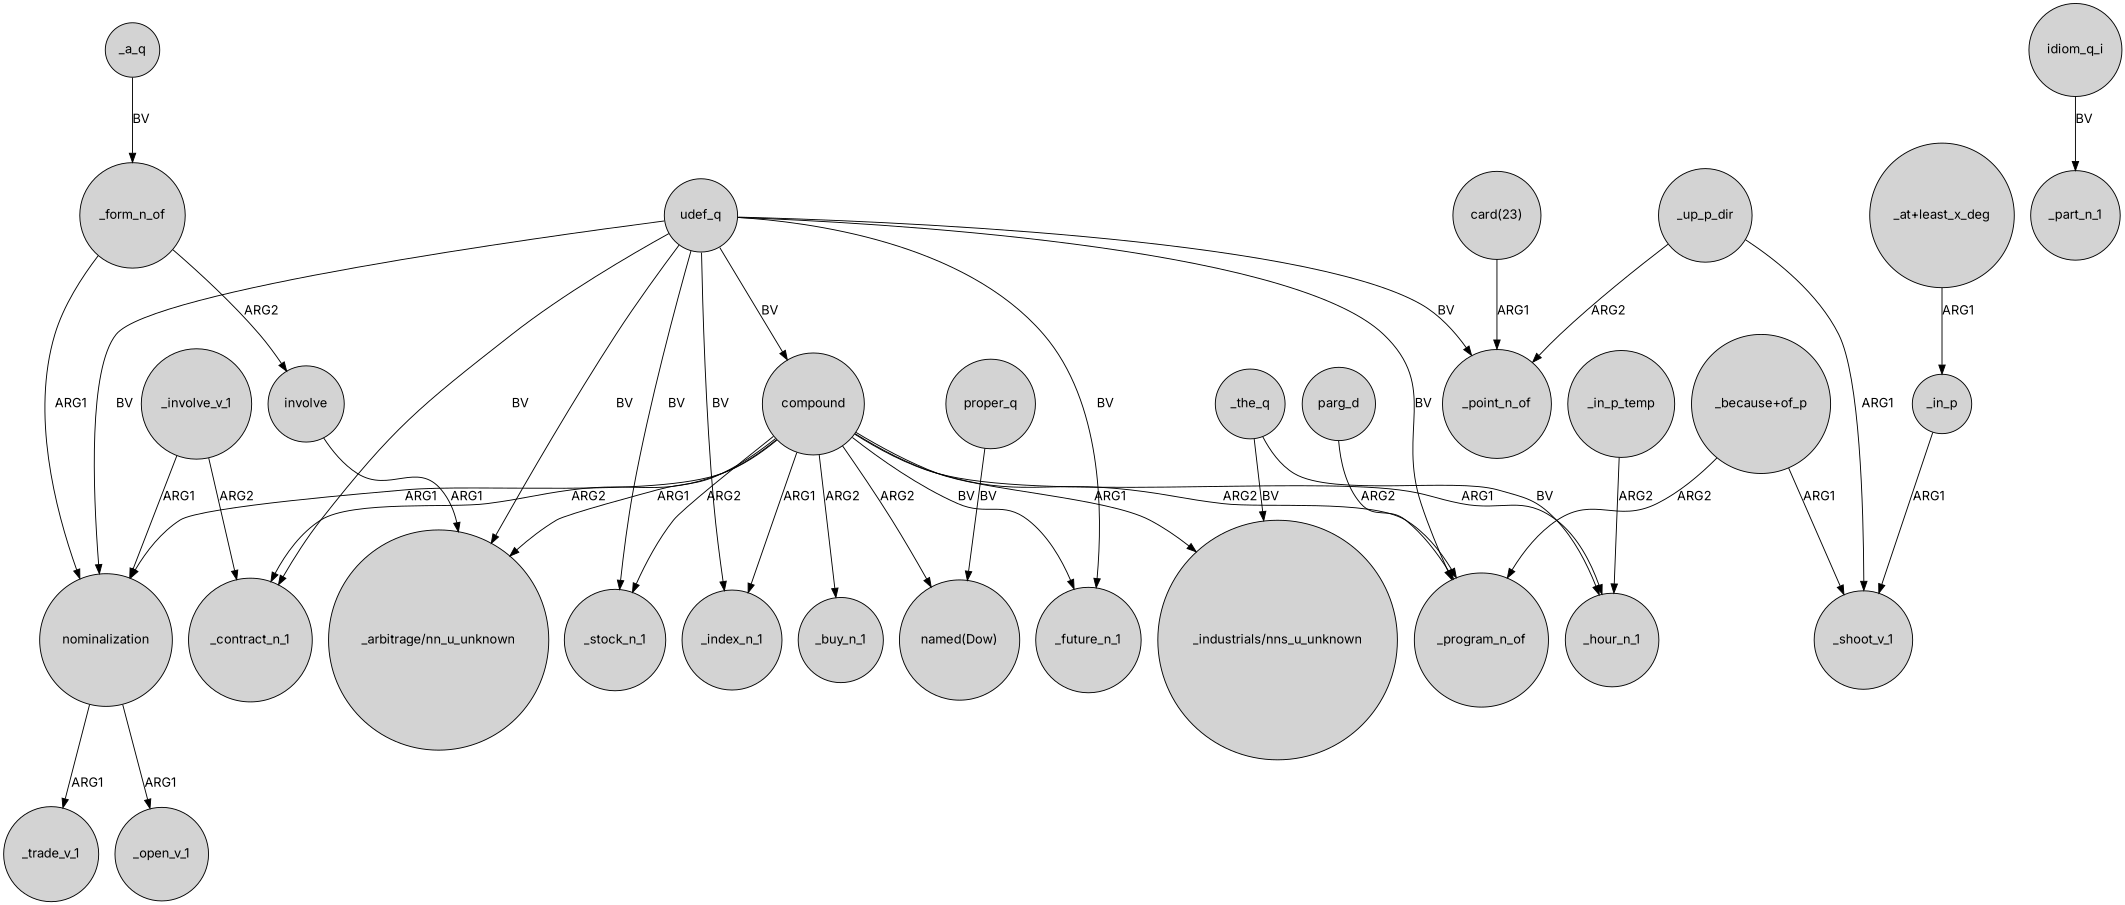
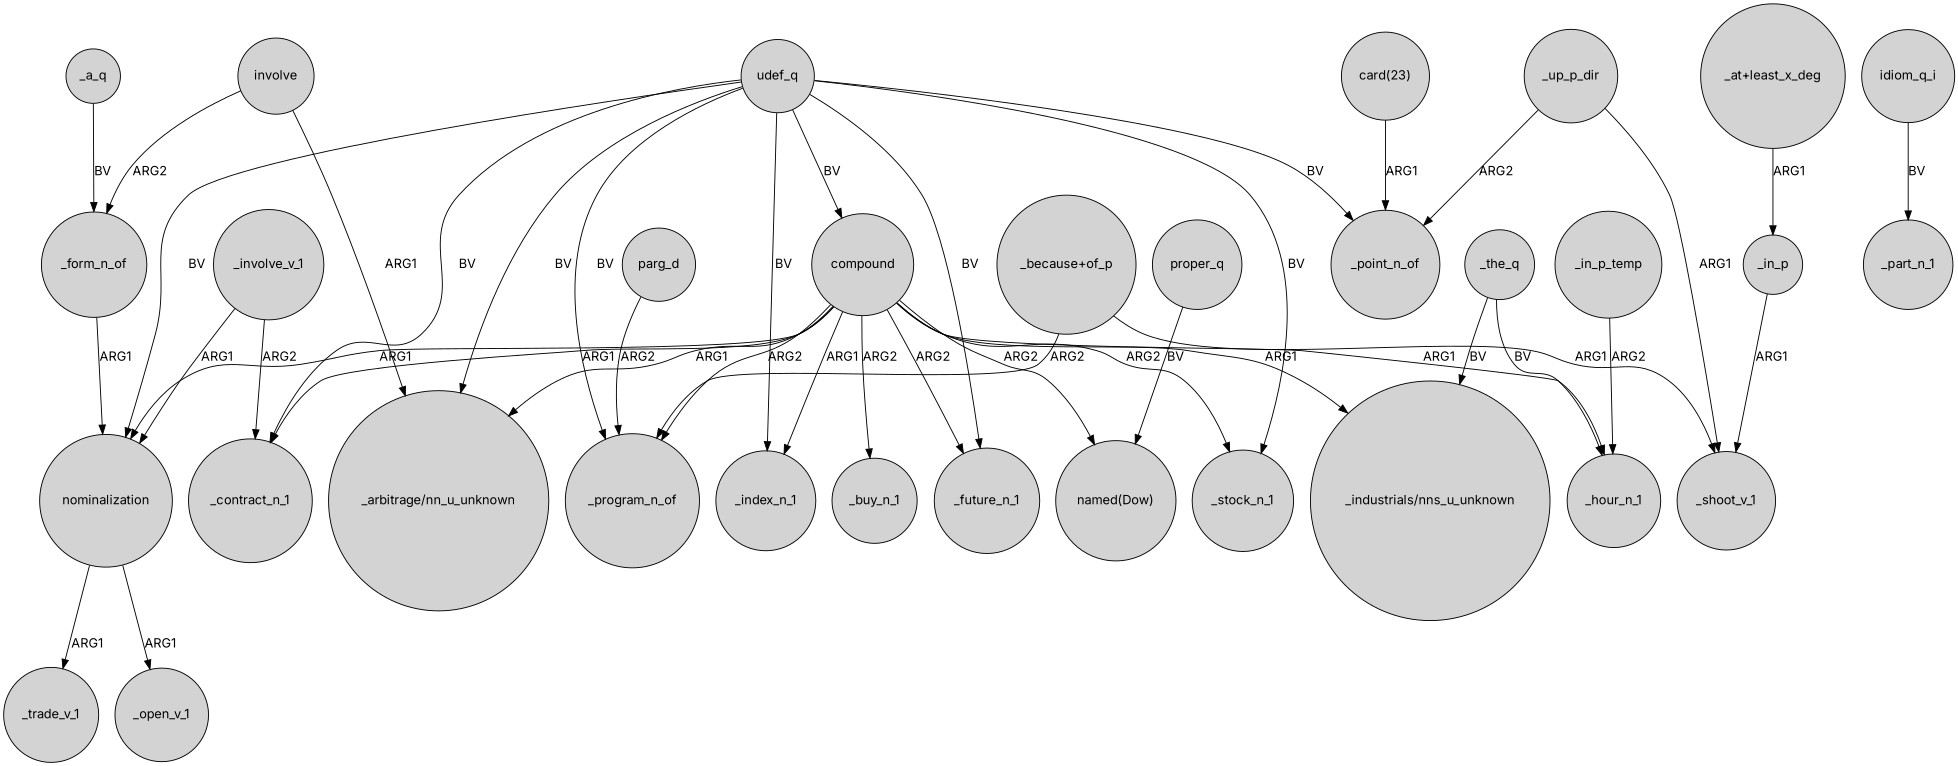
(231, 303) -> (164, 135)
(589, 497) -> (599, 357)
(966, 497) -> (933, 357)
